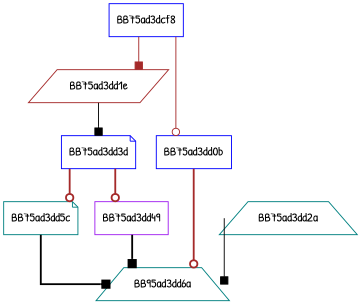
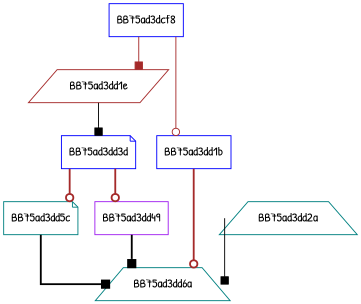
(194, 152) -> (194, 152)
(163, 284) -> (163, 284)
